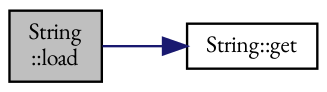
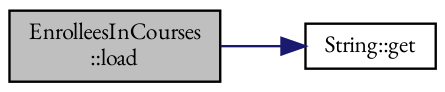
(56, 46) -> (115, 46)
